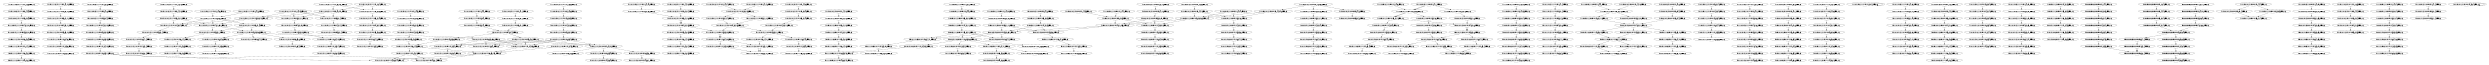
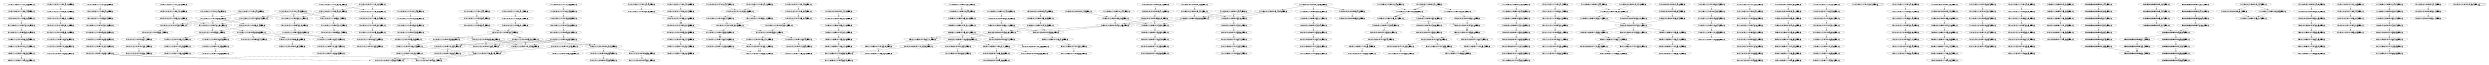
(252, 28) -> (273, 31)
